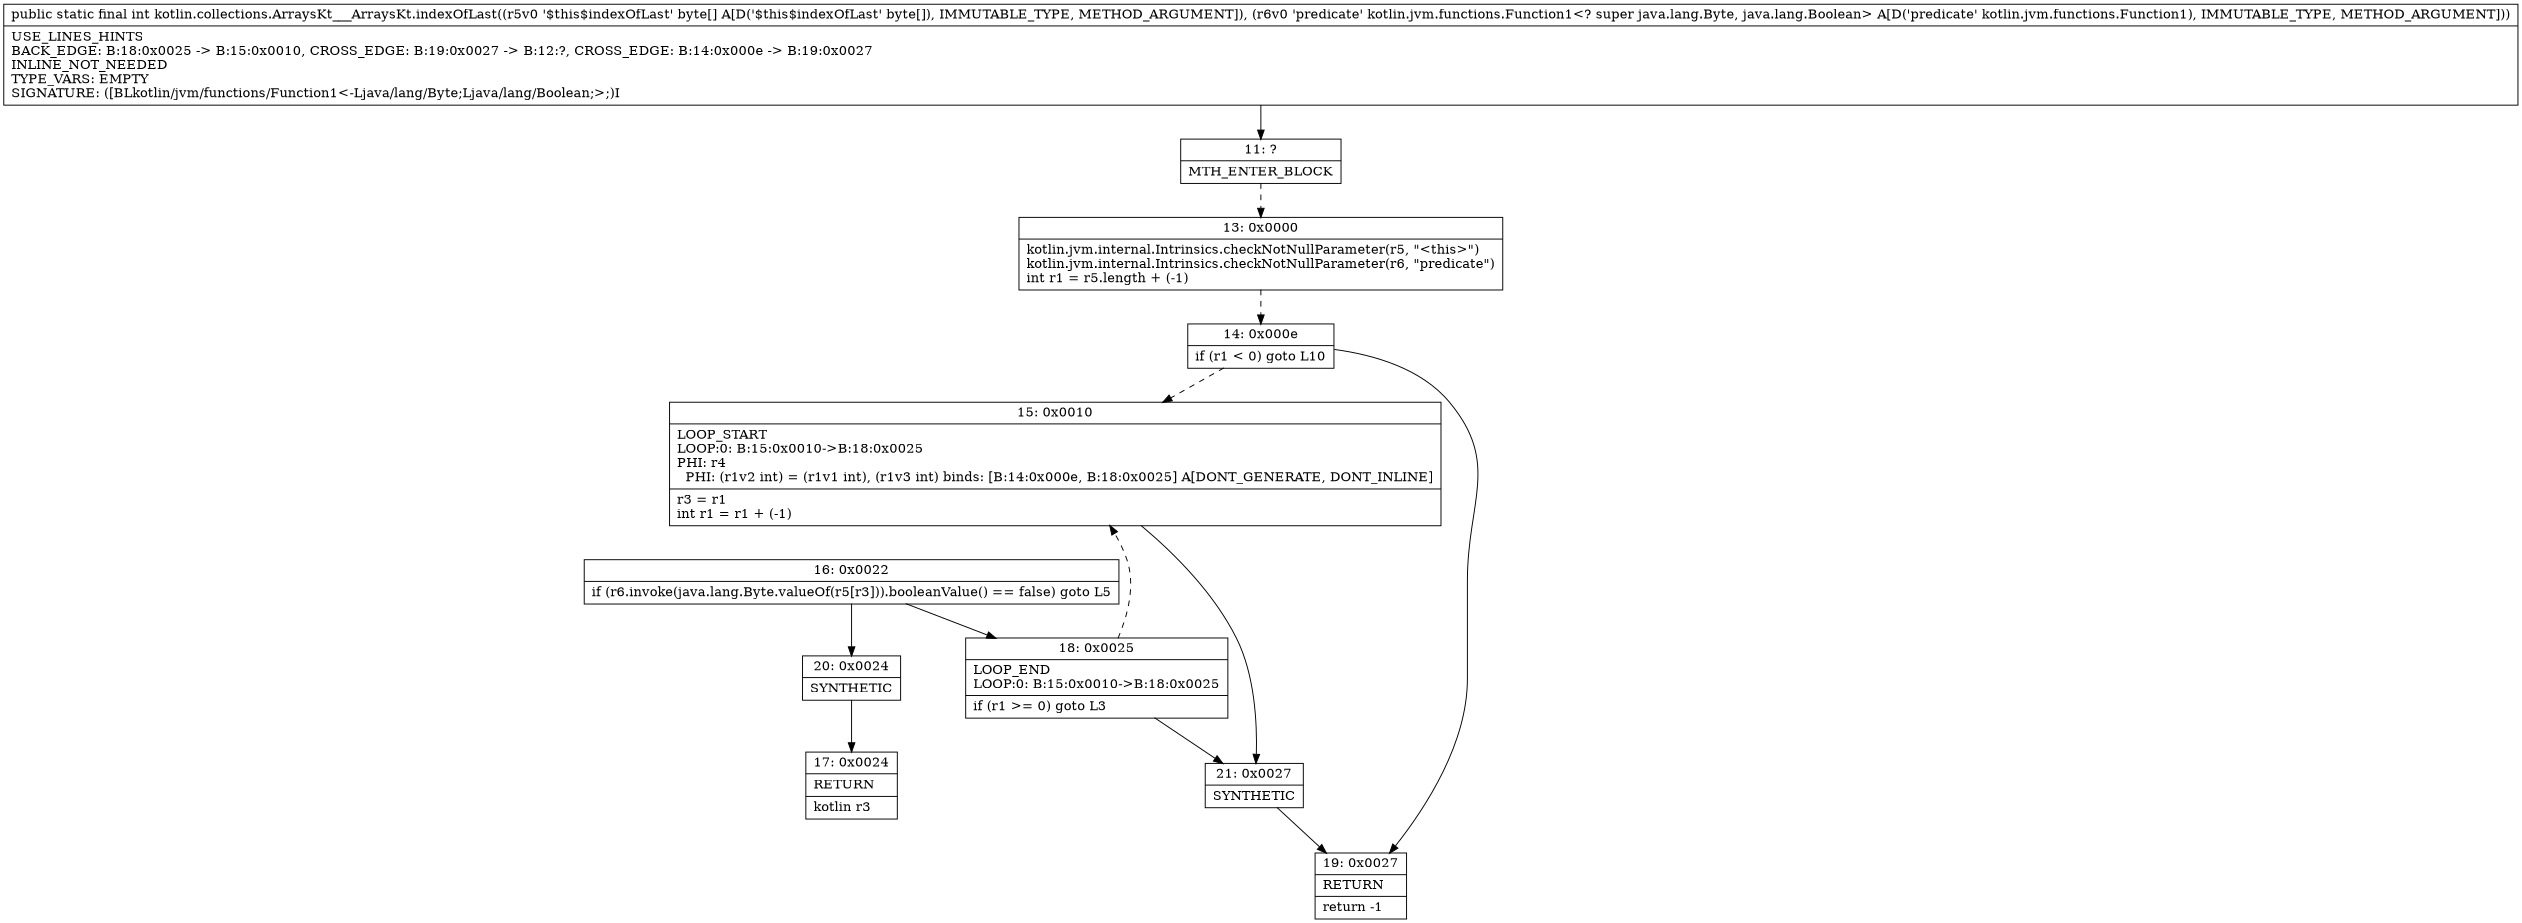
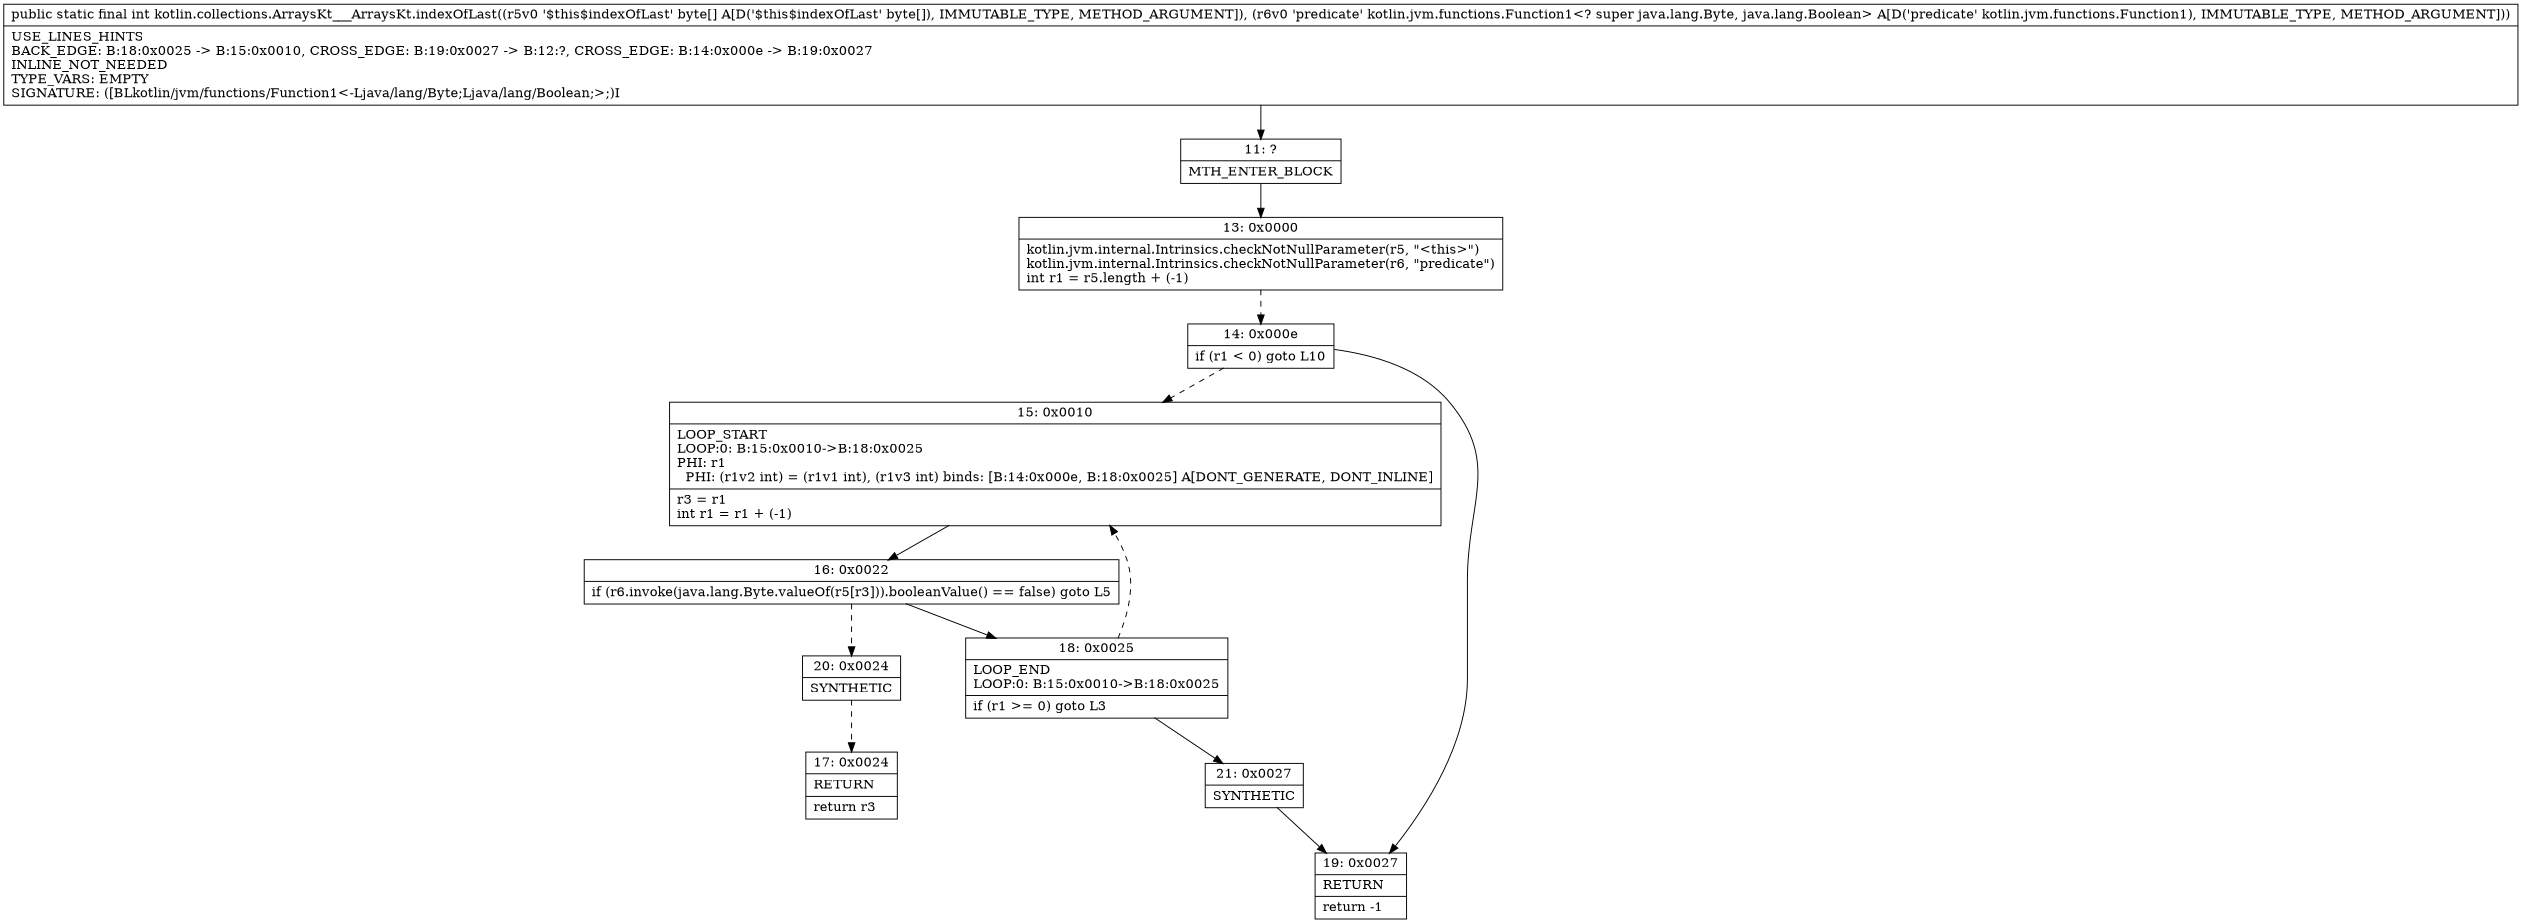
(1261, 196) -> (1261, 196)
(704, 463) -> (704, 463)
(852, 625) -> (852, 625)
(1229, 625) -> (923, 540)
(852, 721) -> (852, 721)
(842, 807) -> (845, 807)
